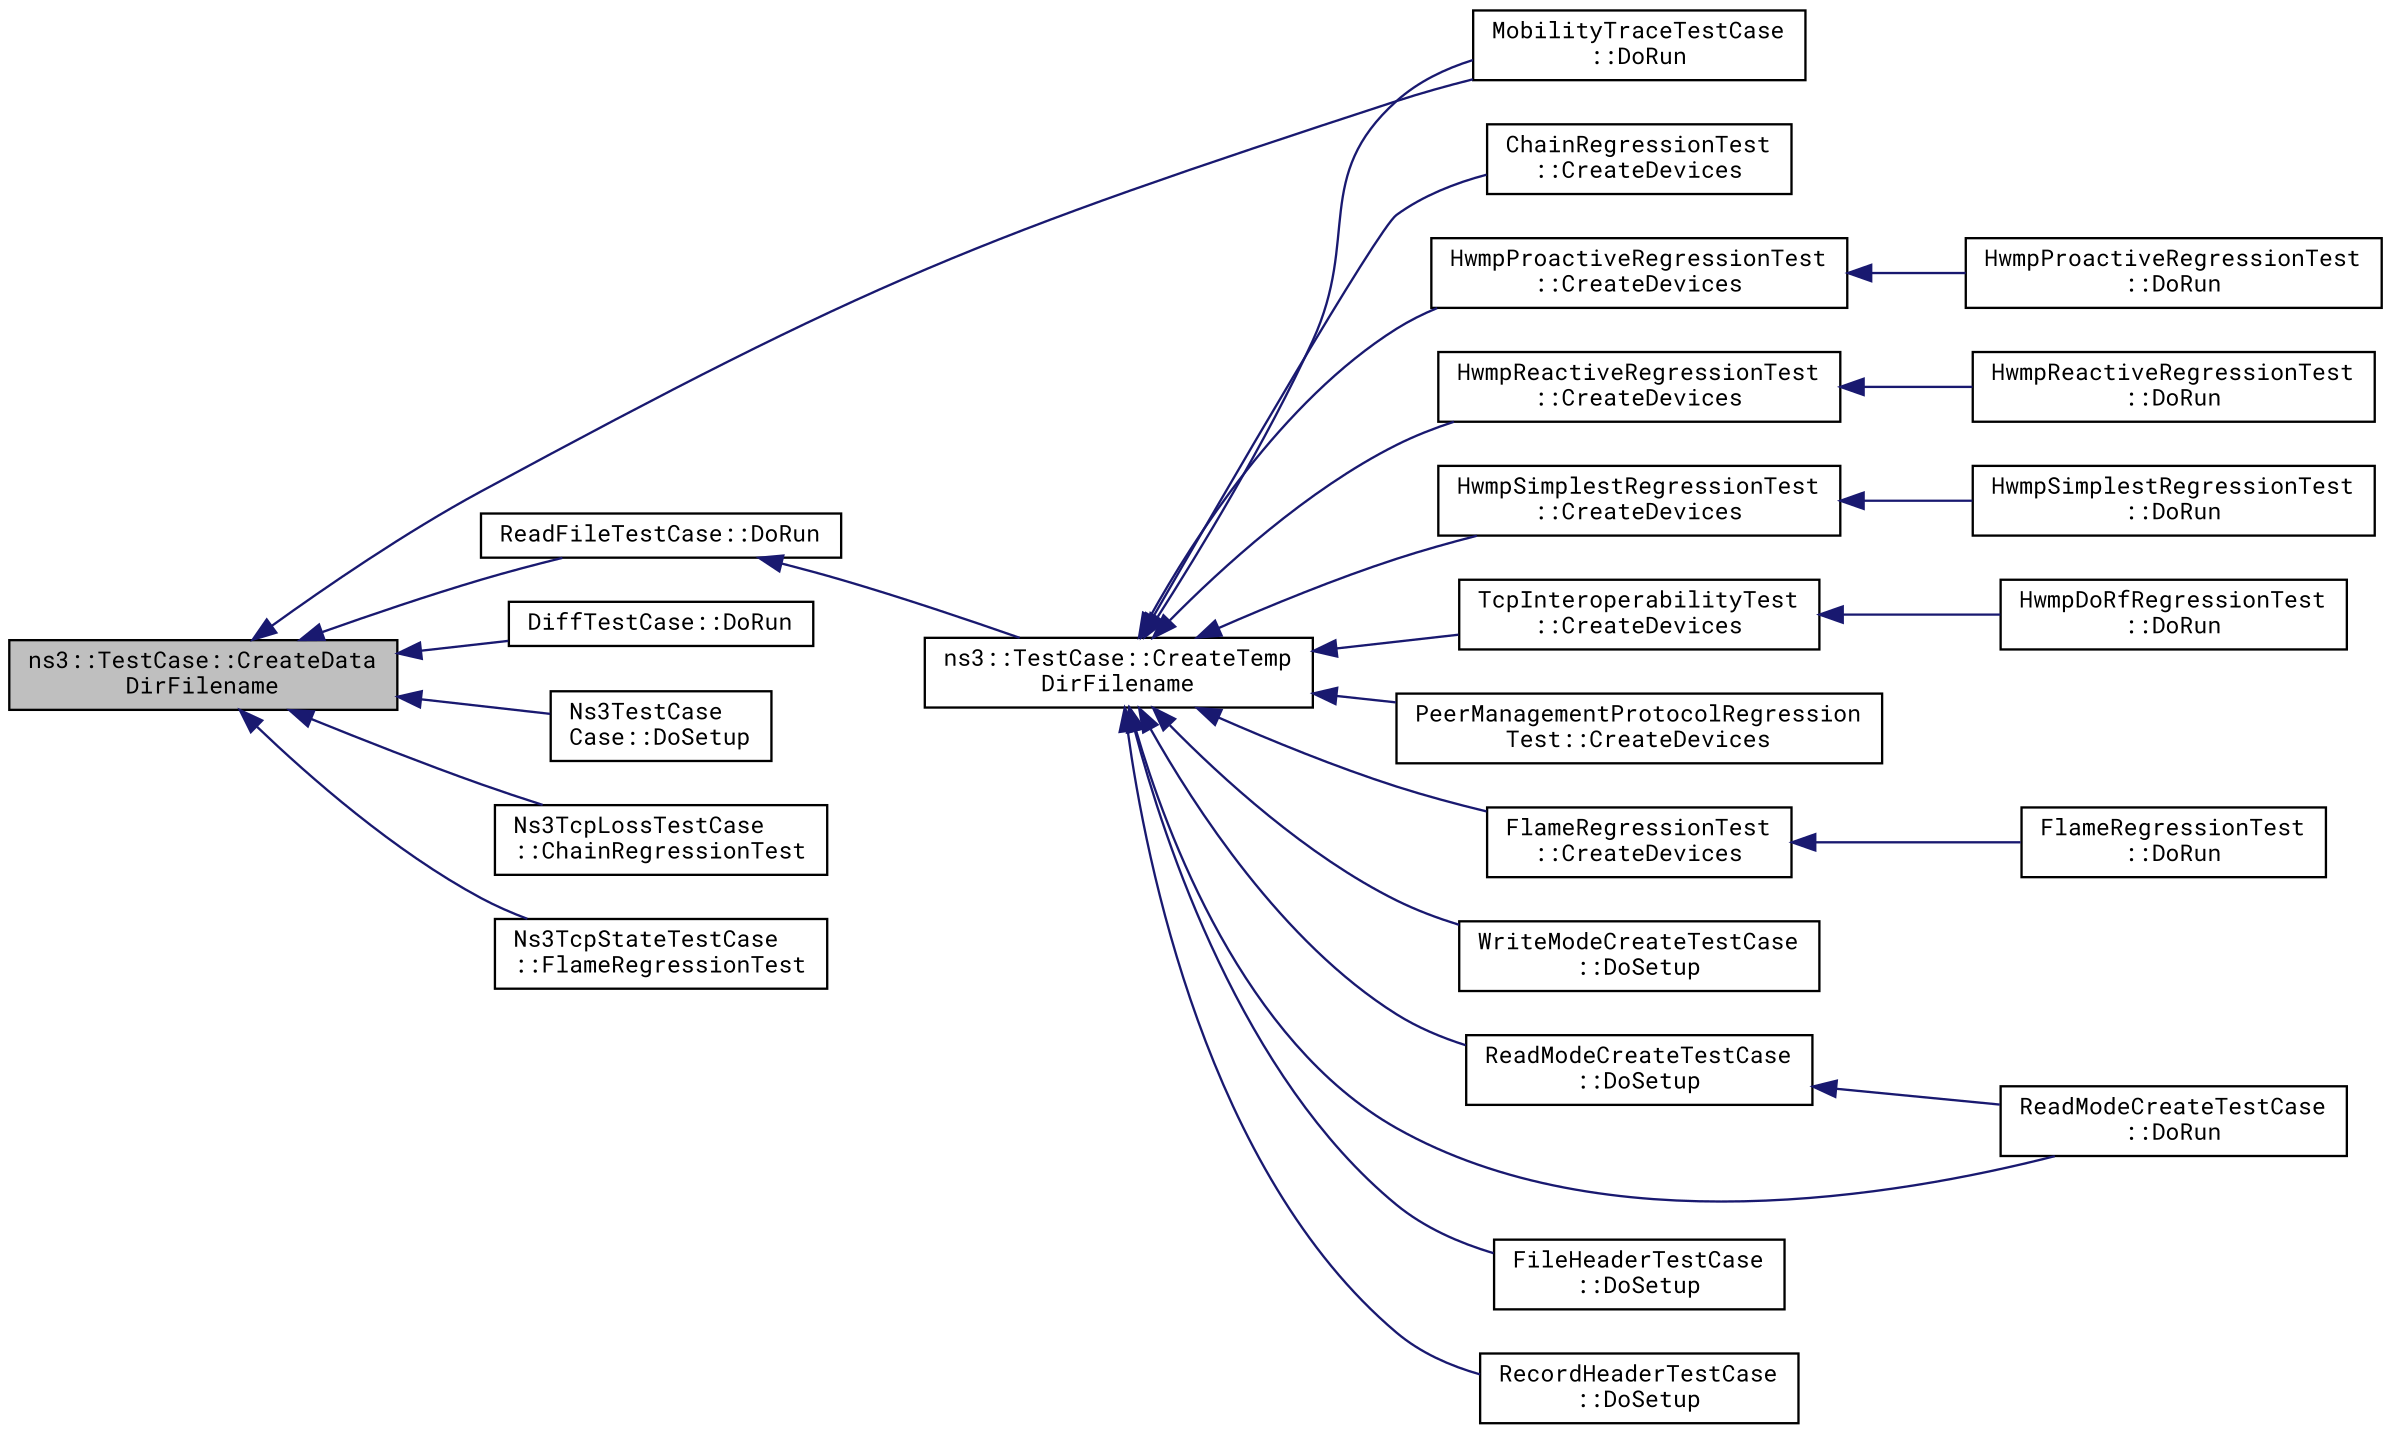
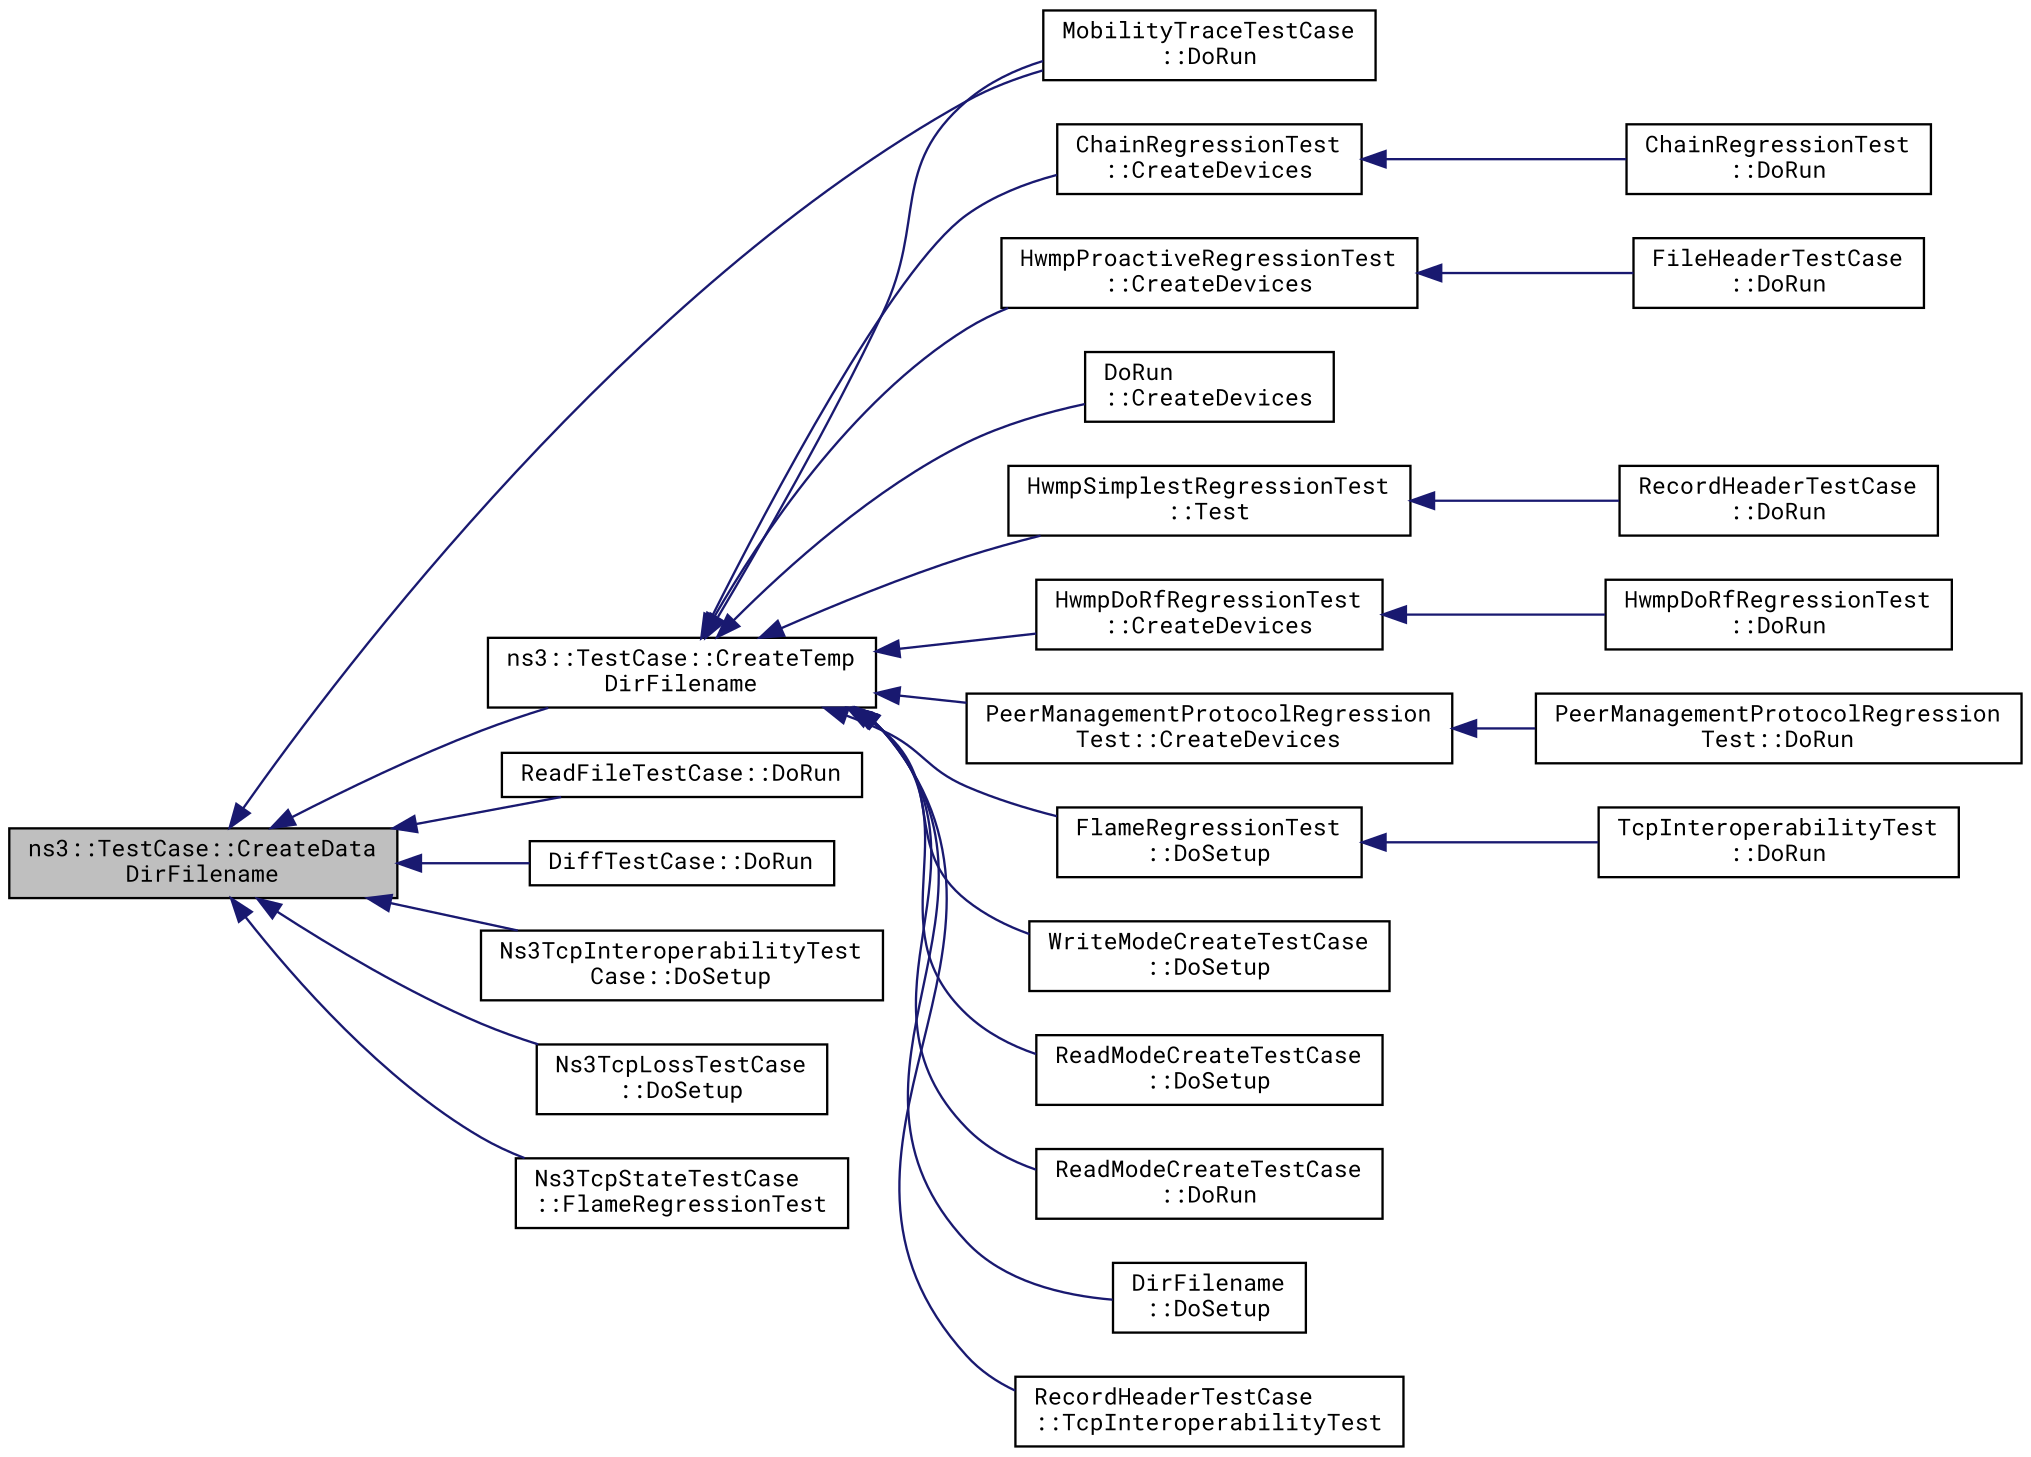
none -> (1779, 159)
(2174, 273) -> (1779, 273)
(1639, 387) -> (1209, 387)
(2174, 387) -> none
(1639, 501) -> (1209, 501)
(2174, 501) -> (1779, 501)
(901, 598) -> (418, 757)
(1639, 615) -> (1209, 615)
(661, 726) -> (682, 965)
none -> (1779, 728)
(661, 840) -> (682, 1079)
(1639, 842) -> (1209, 842)
(2174, 842) -> (1779, 842)
(1918, 1097) -> none
(1639, 1275) -> (1209, 1298)
(1639, 1388) -> (1209, 1412)
